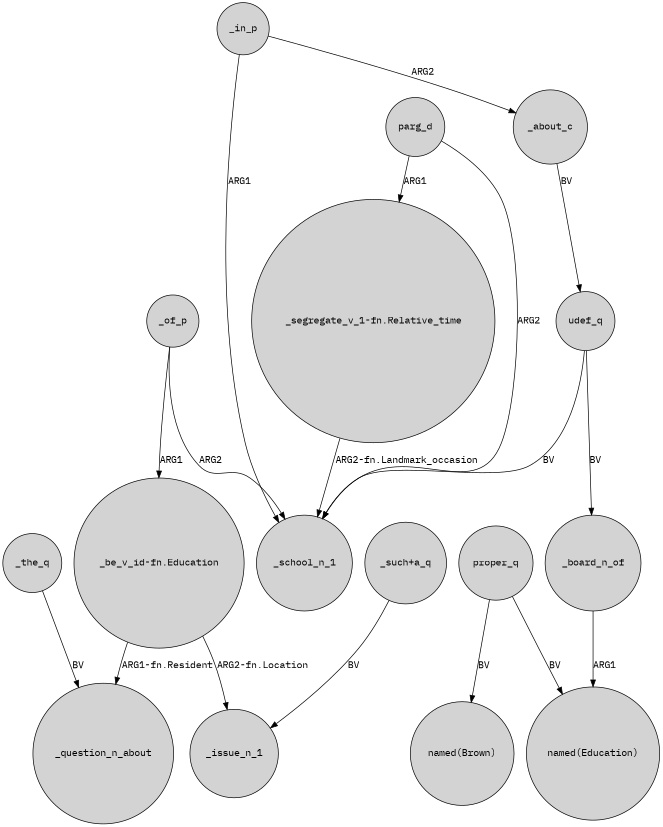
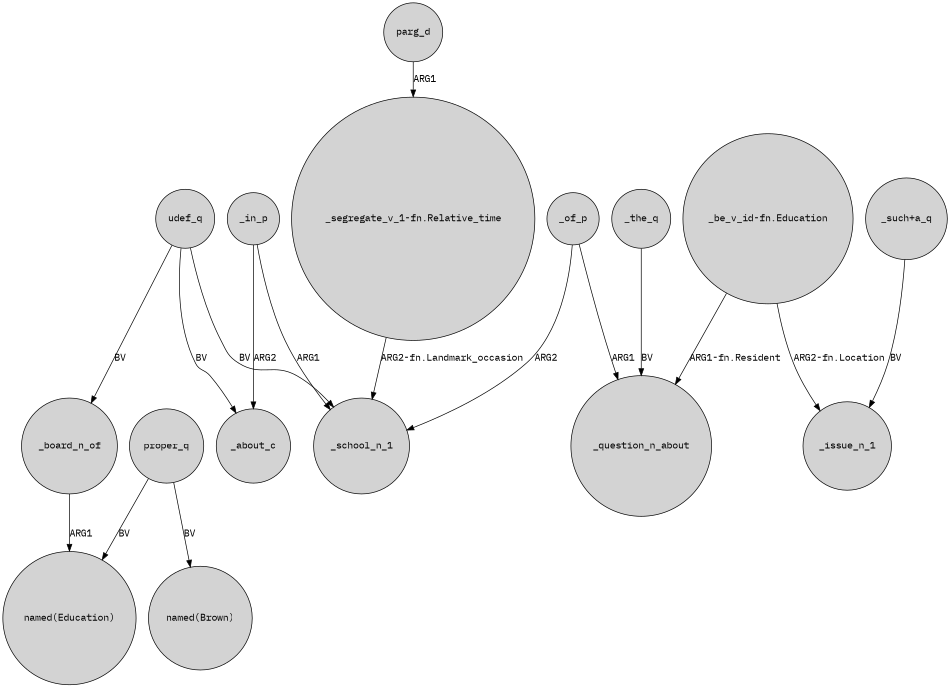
(568, 224) -> (185, 335)
(514, 381) -> none
(163, 409) -> (596, 309)
